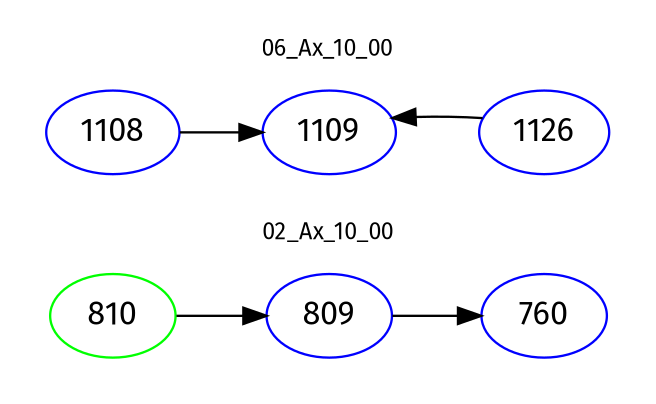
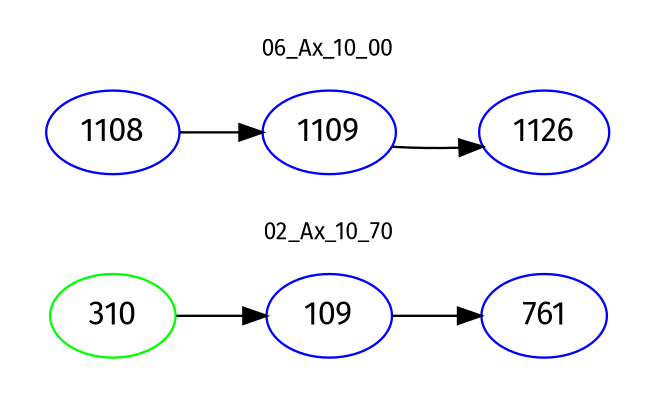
(449, 117) -> (426, 148)
(329, 233) -> (329, 233)
(113, 316) -> (113, 316)
(329, 316) -> (329, 316)
(544, 316) -> (544, 316)
